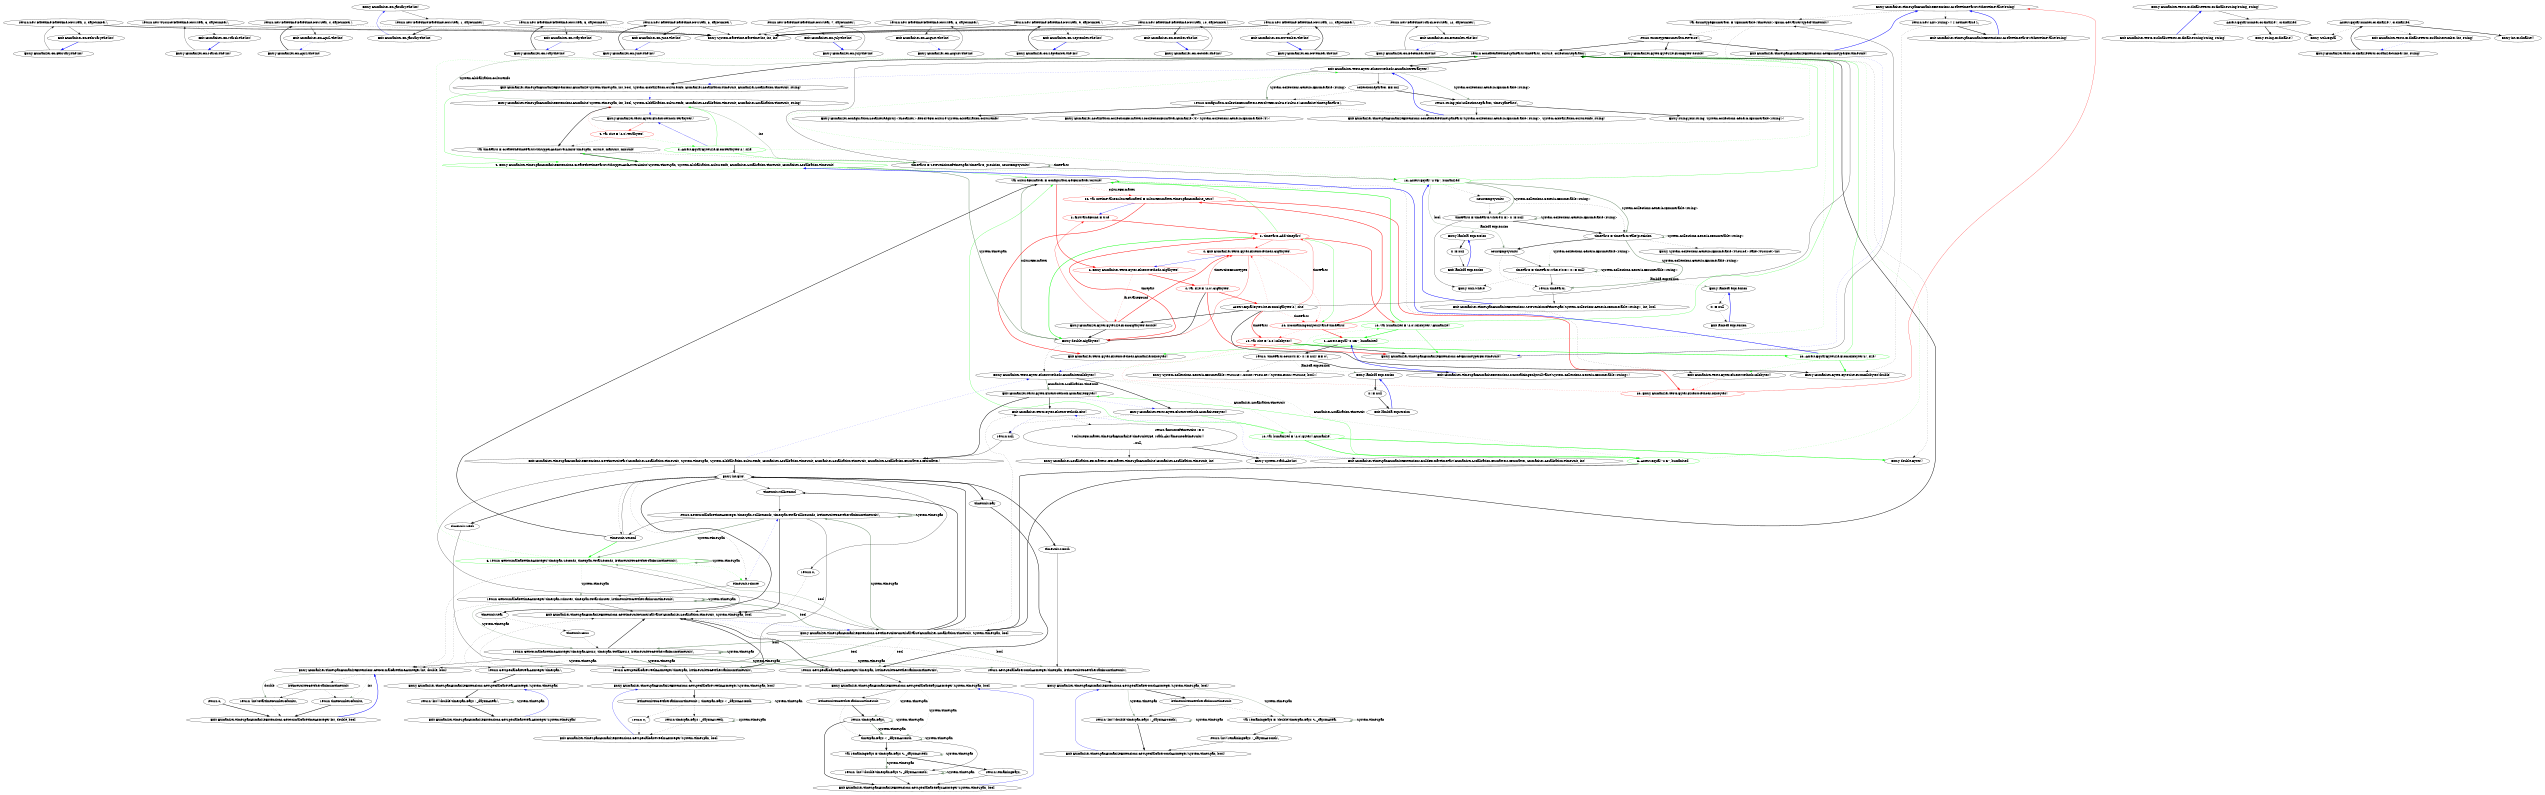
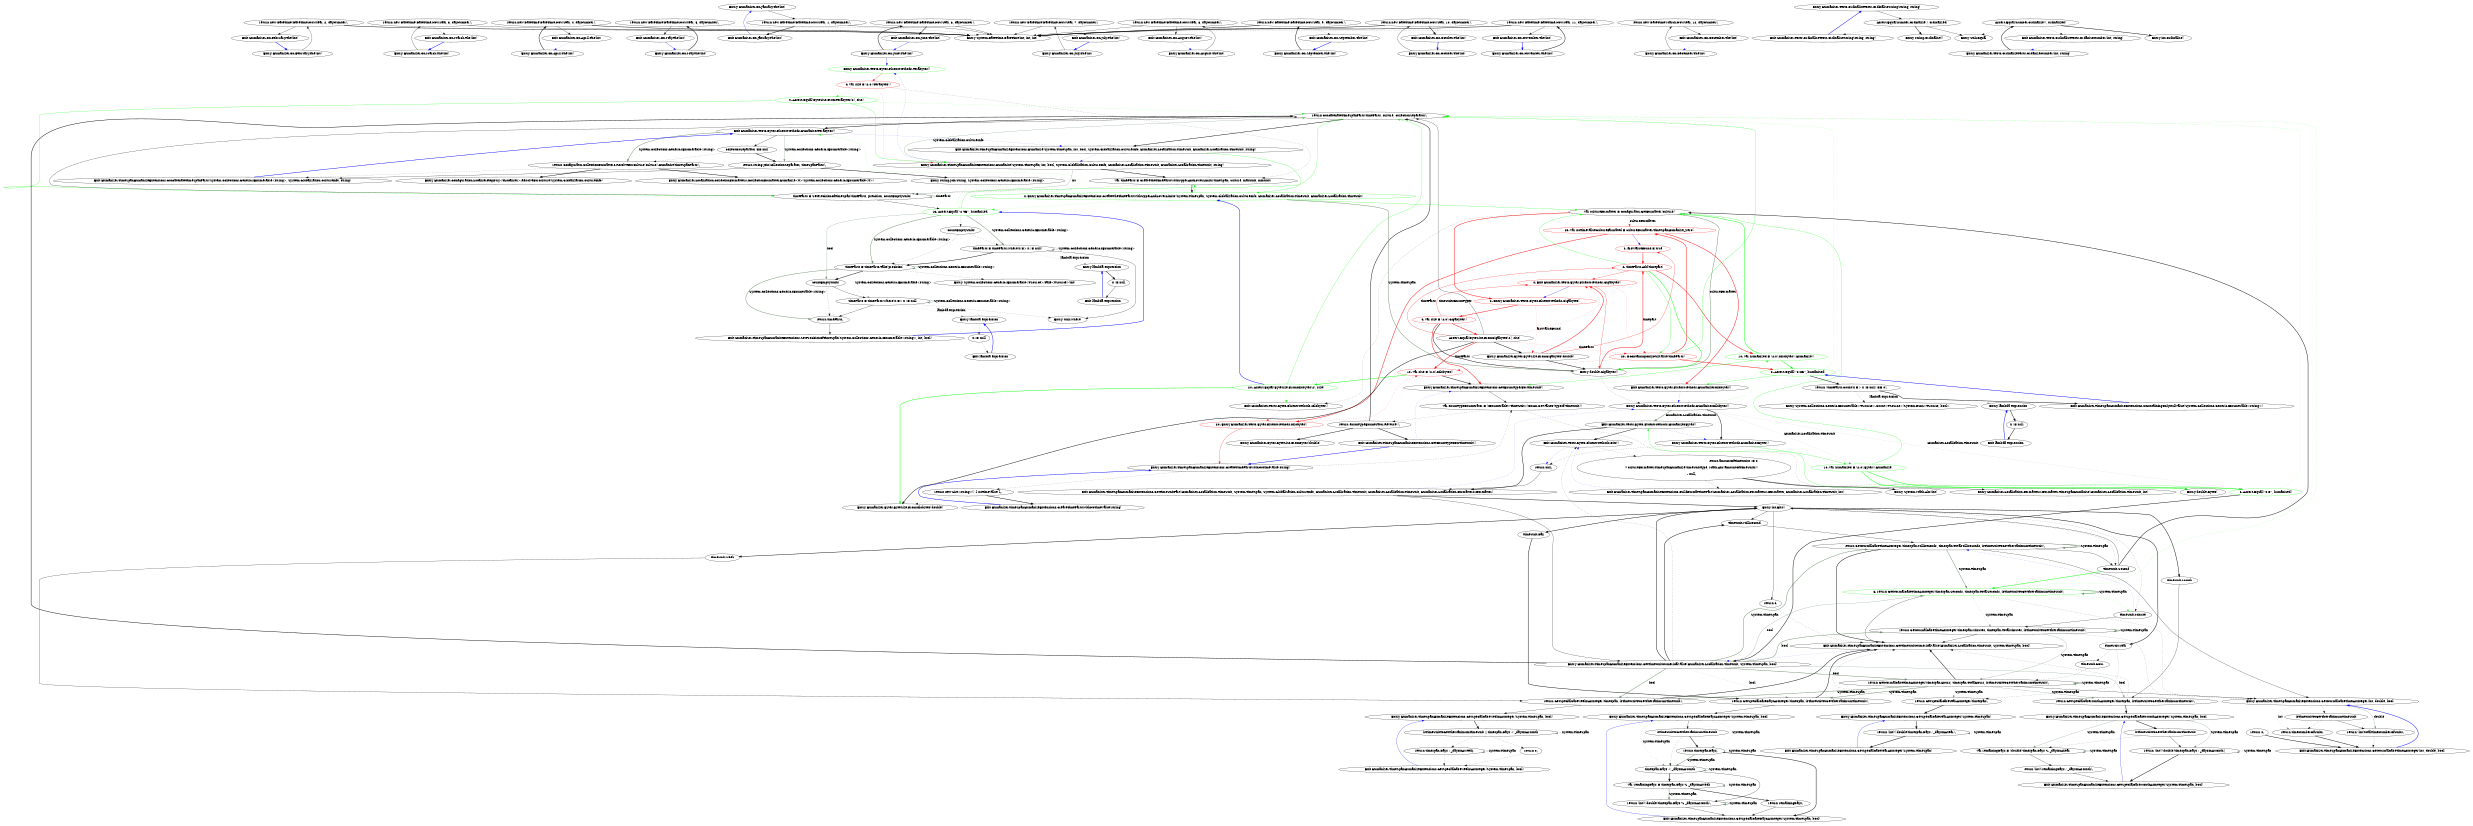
(186, 23) -> (427, 23)
(530, 30) -> (780, 30)
(650, 119) -> (887, 69)
(684, 135) -> (887, 60)
